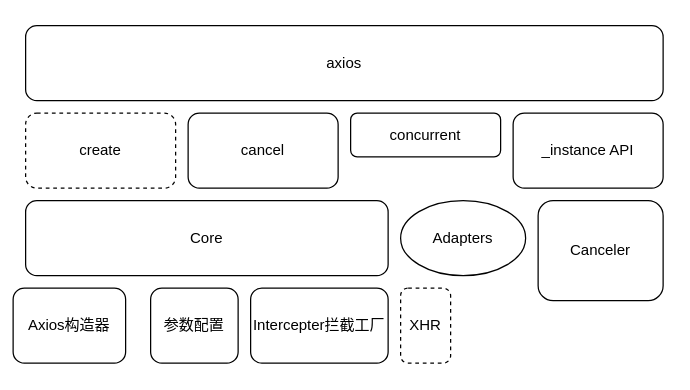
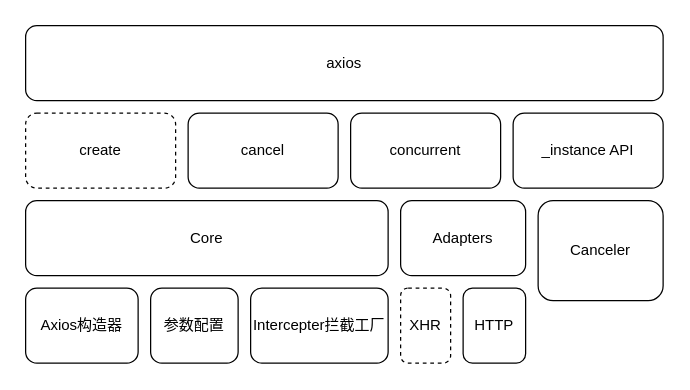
(426, 135) -> (426, 151)
(463, 238) -> (463, 238)
(69, 326) -> (82, 326)
none -> (494, 326)
